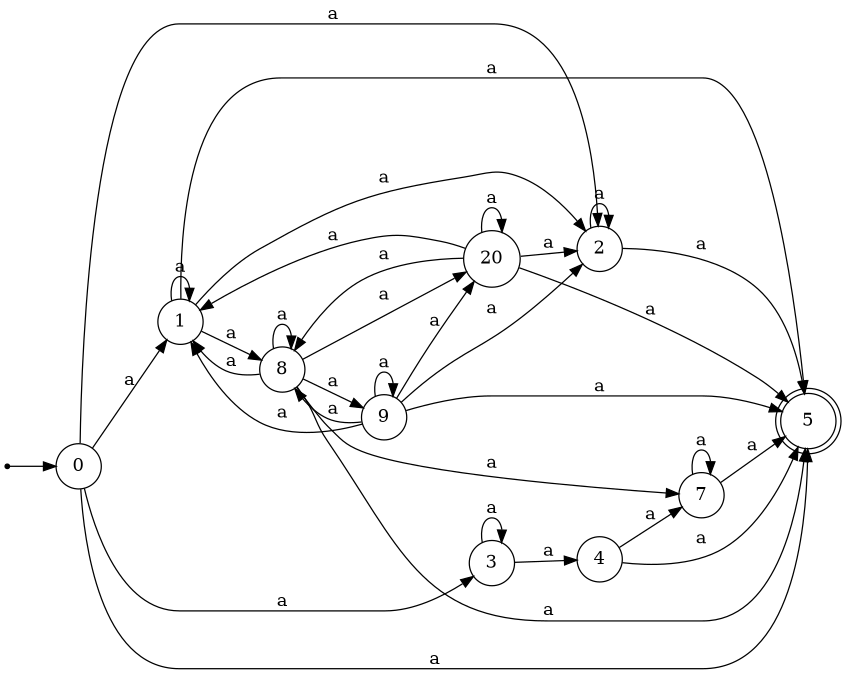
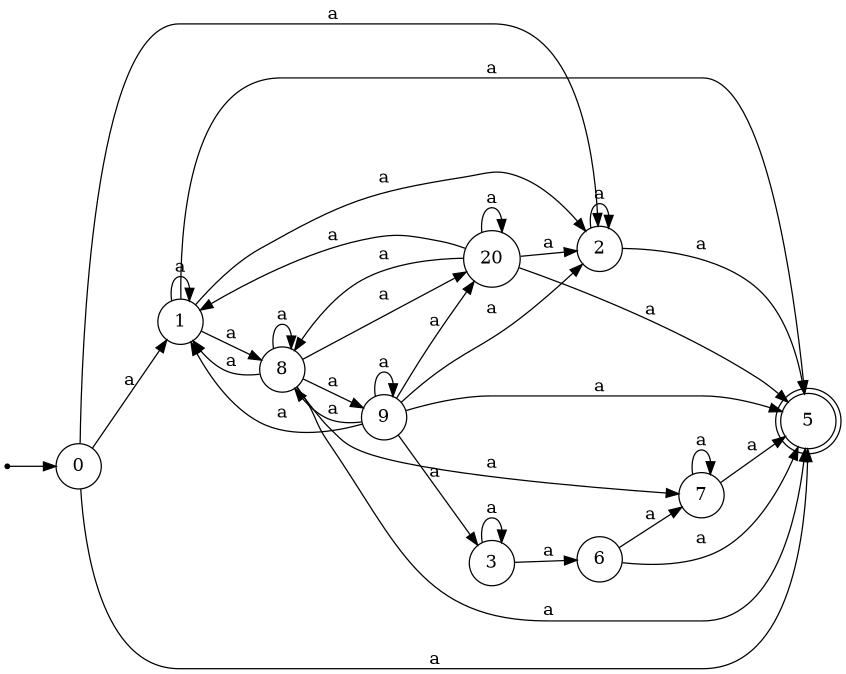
(600, 559) -> (600, 559)
(241, 611) -> (434, 485)
